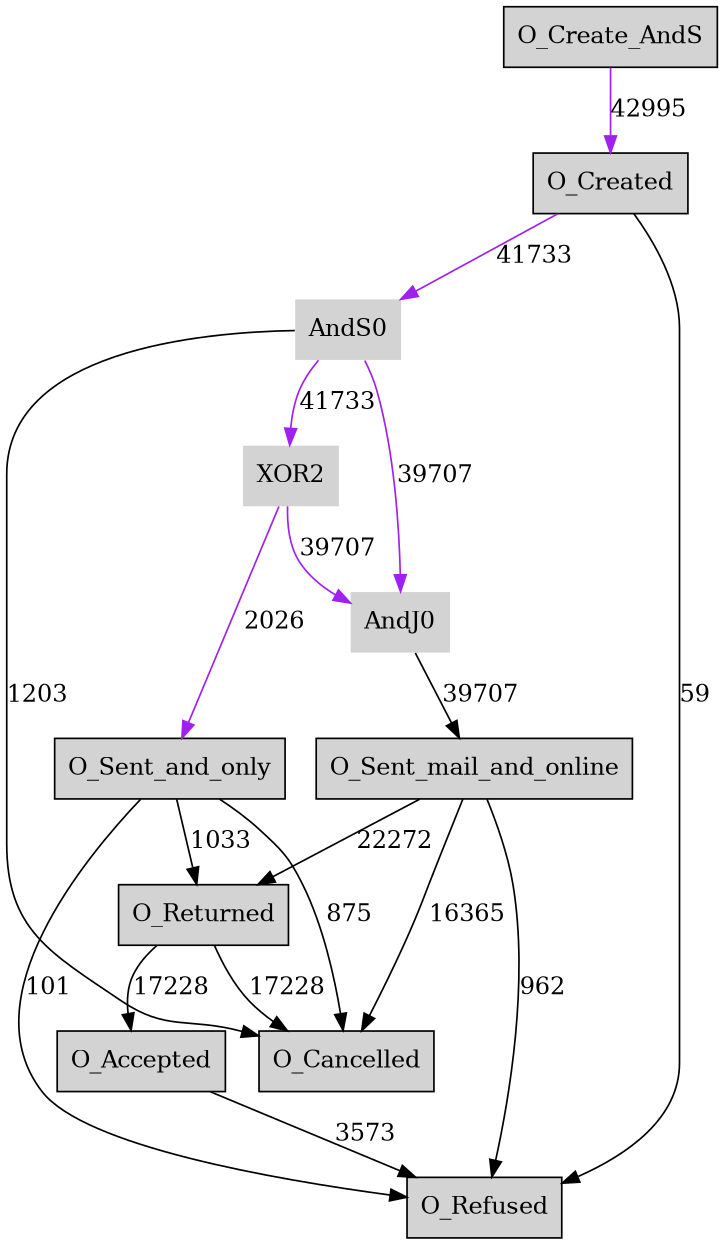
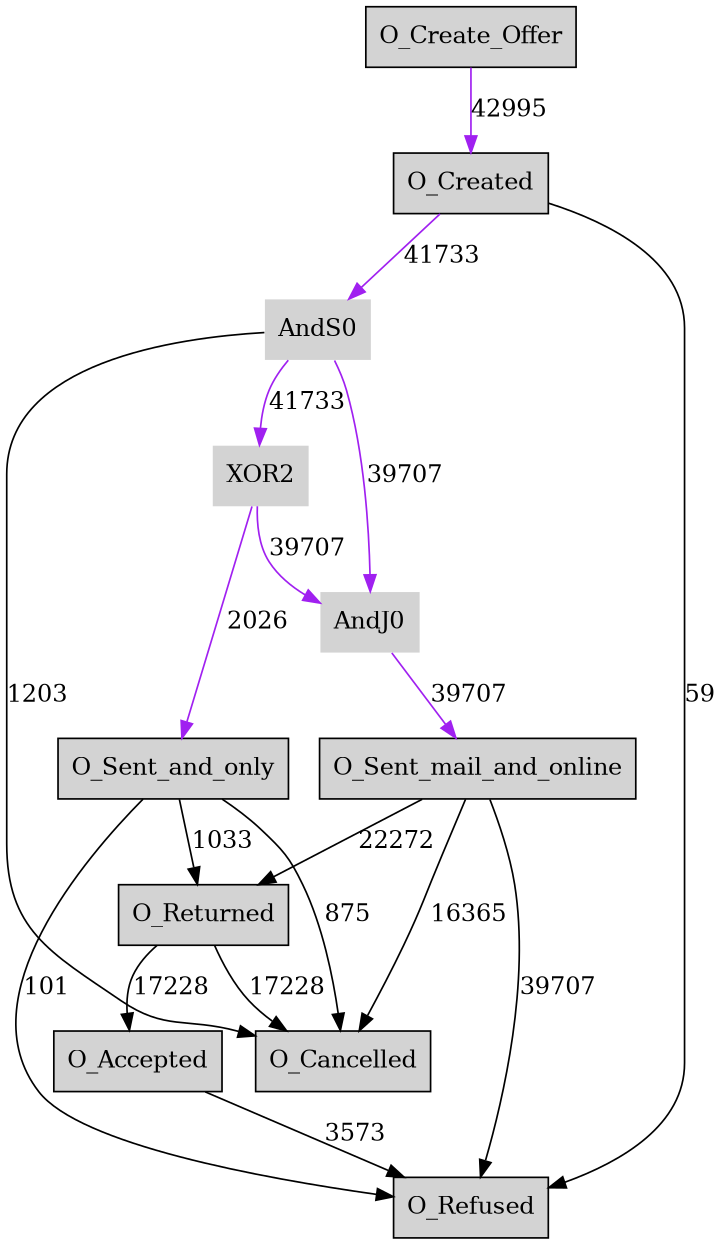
(611, 37) -> (471, 37)
(433, 688) -> (419, 689)
(543, 988) -> (558, 988)
